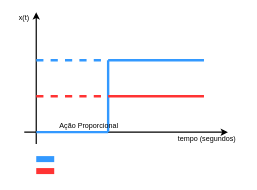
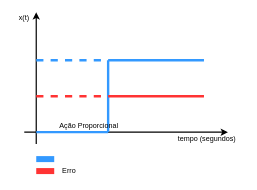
none -> (69, 171)
